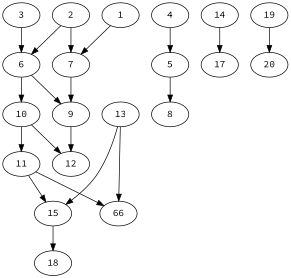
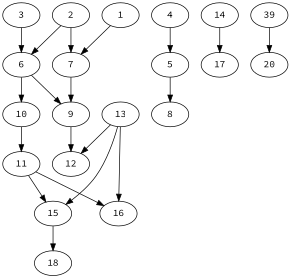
(269, 15) -> (269, 15)
(44, 137) -> (98, 137)
(118, 214) -> (118, 214)
